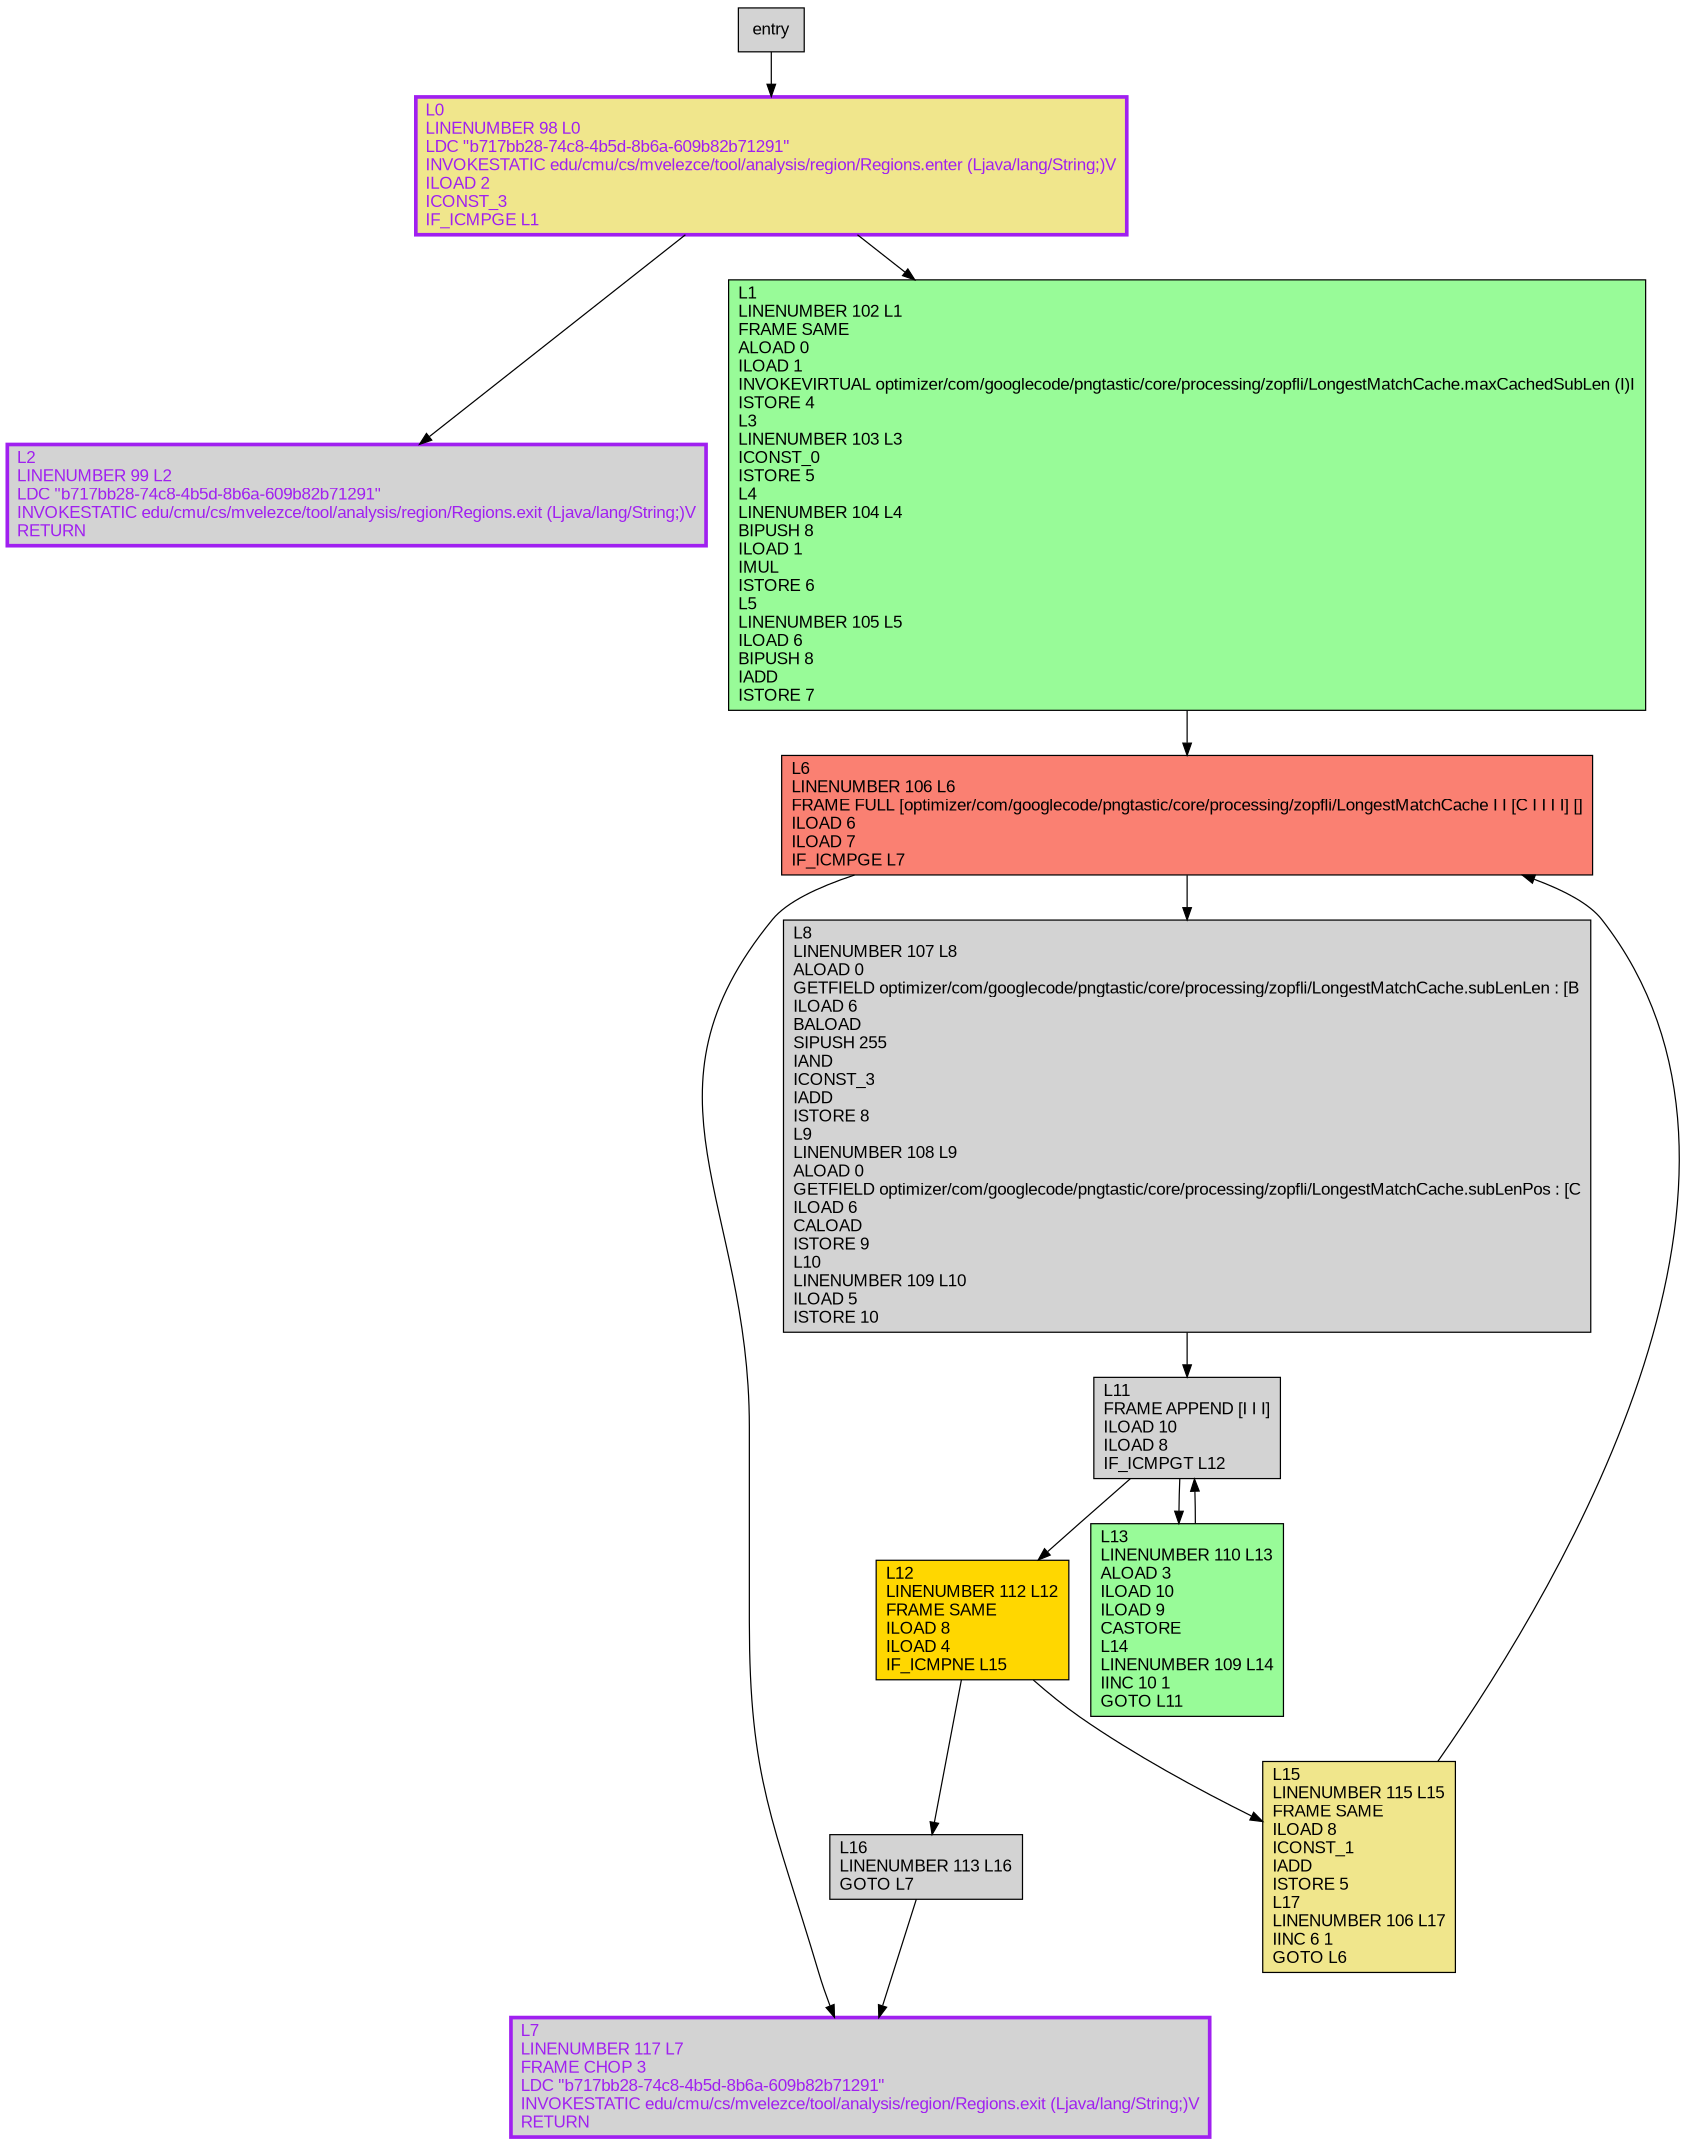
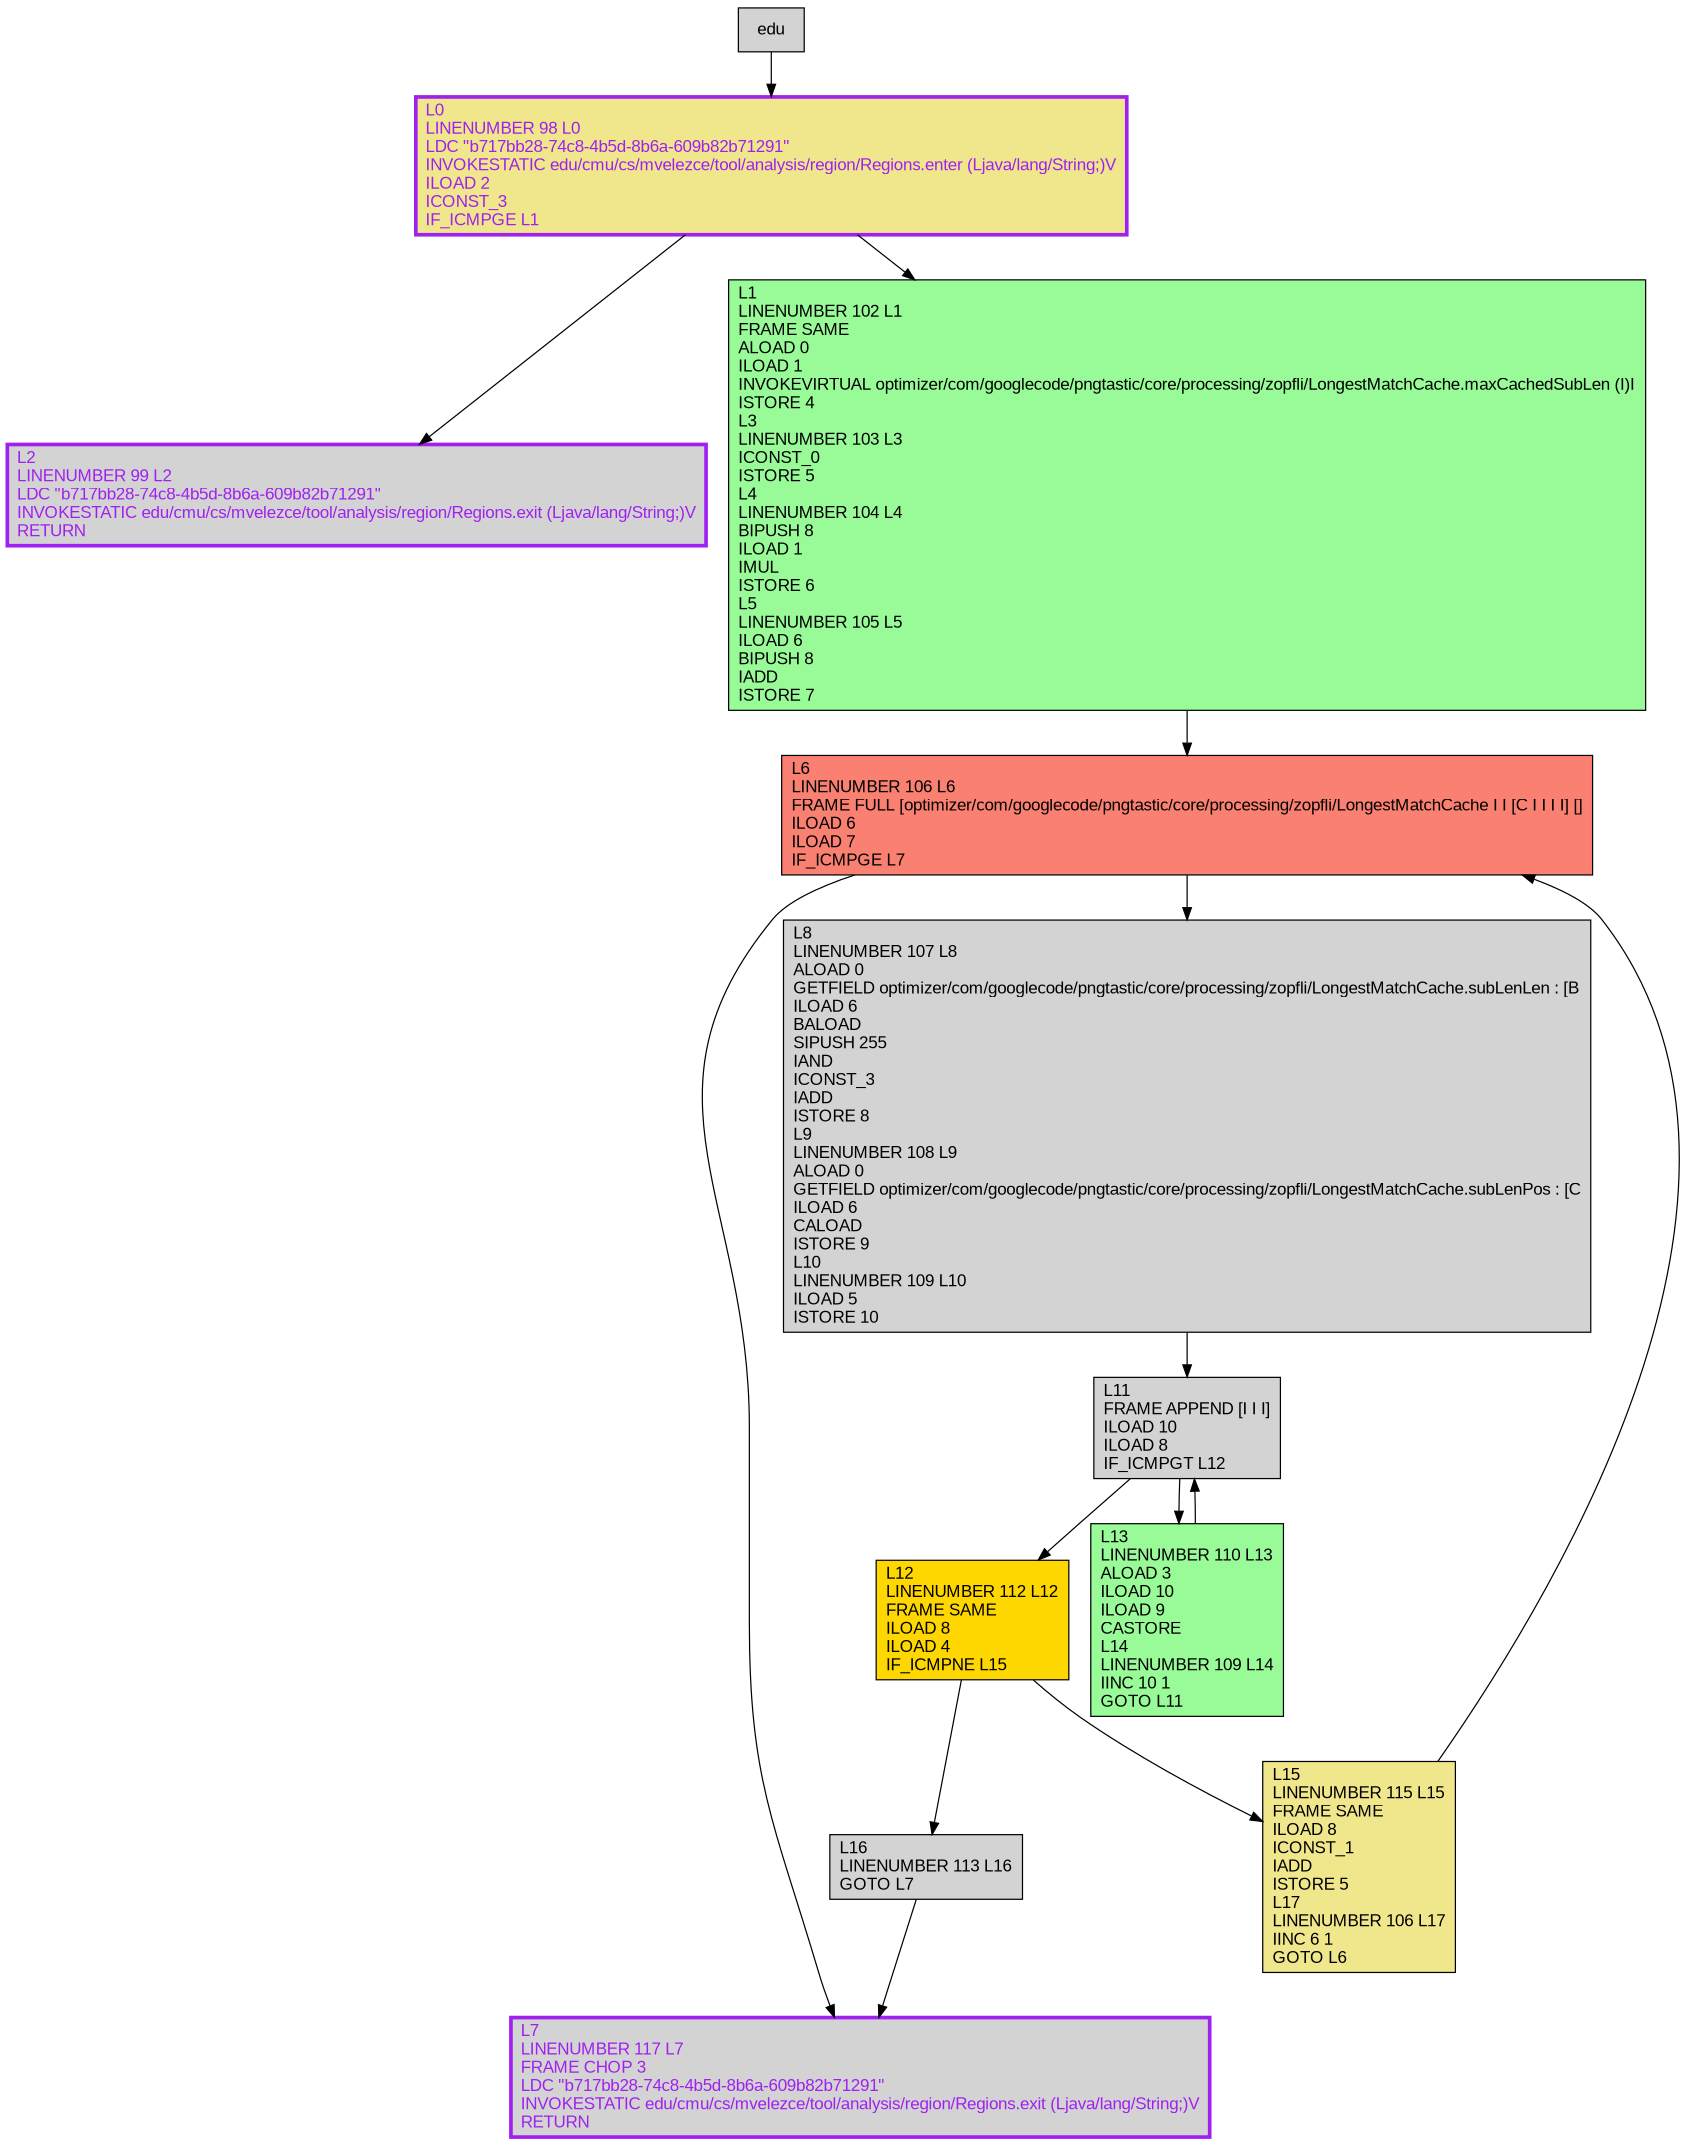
(771, 30) -> (771, 30)
